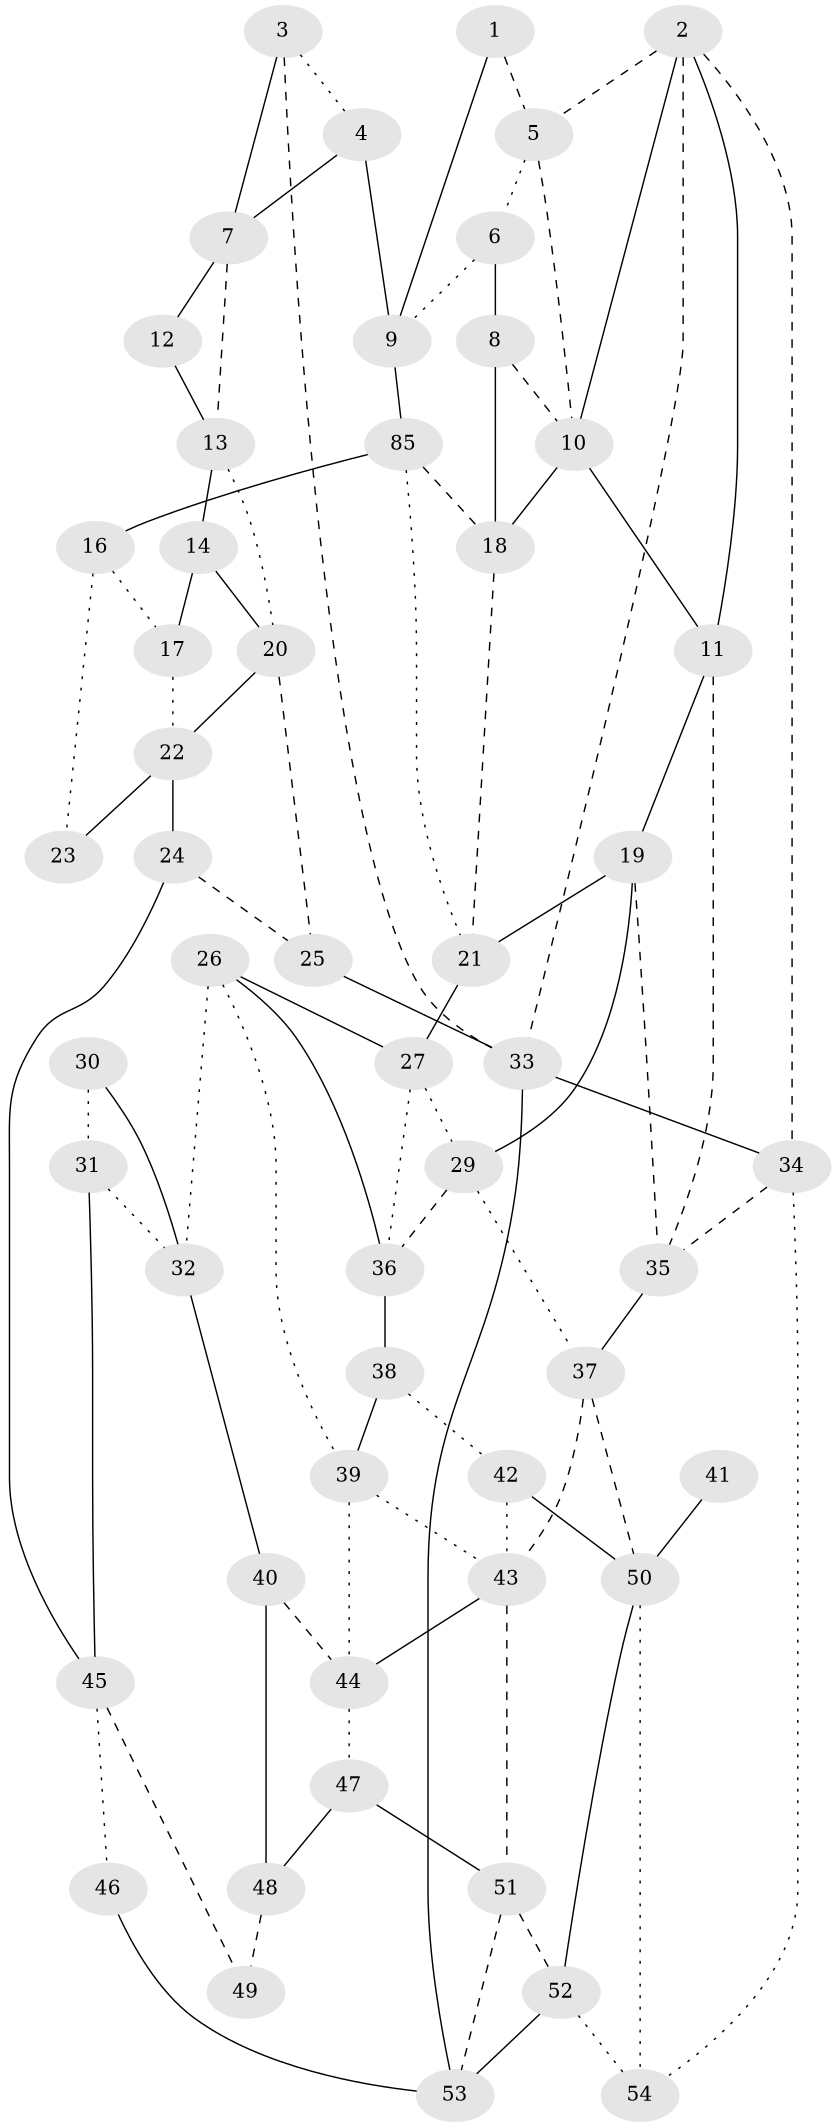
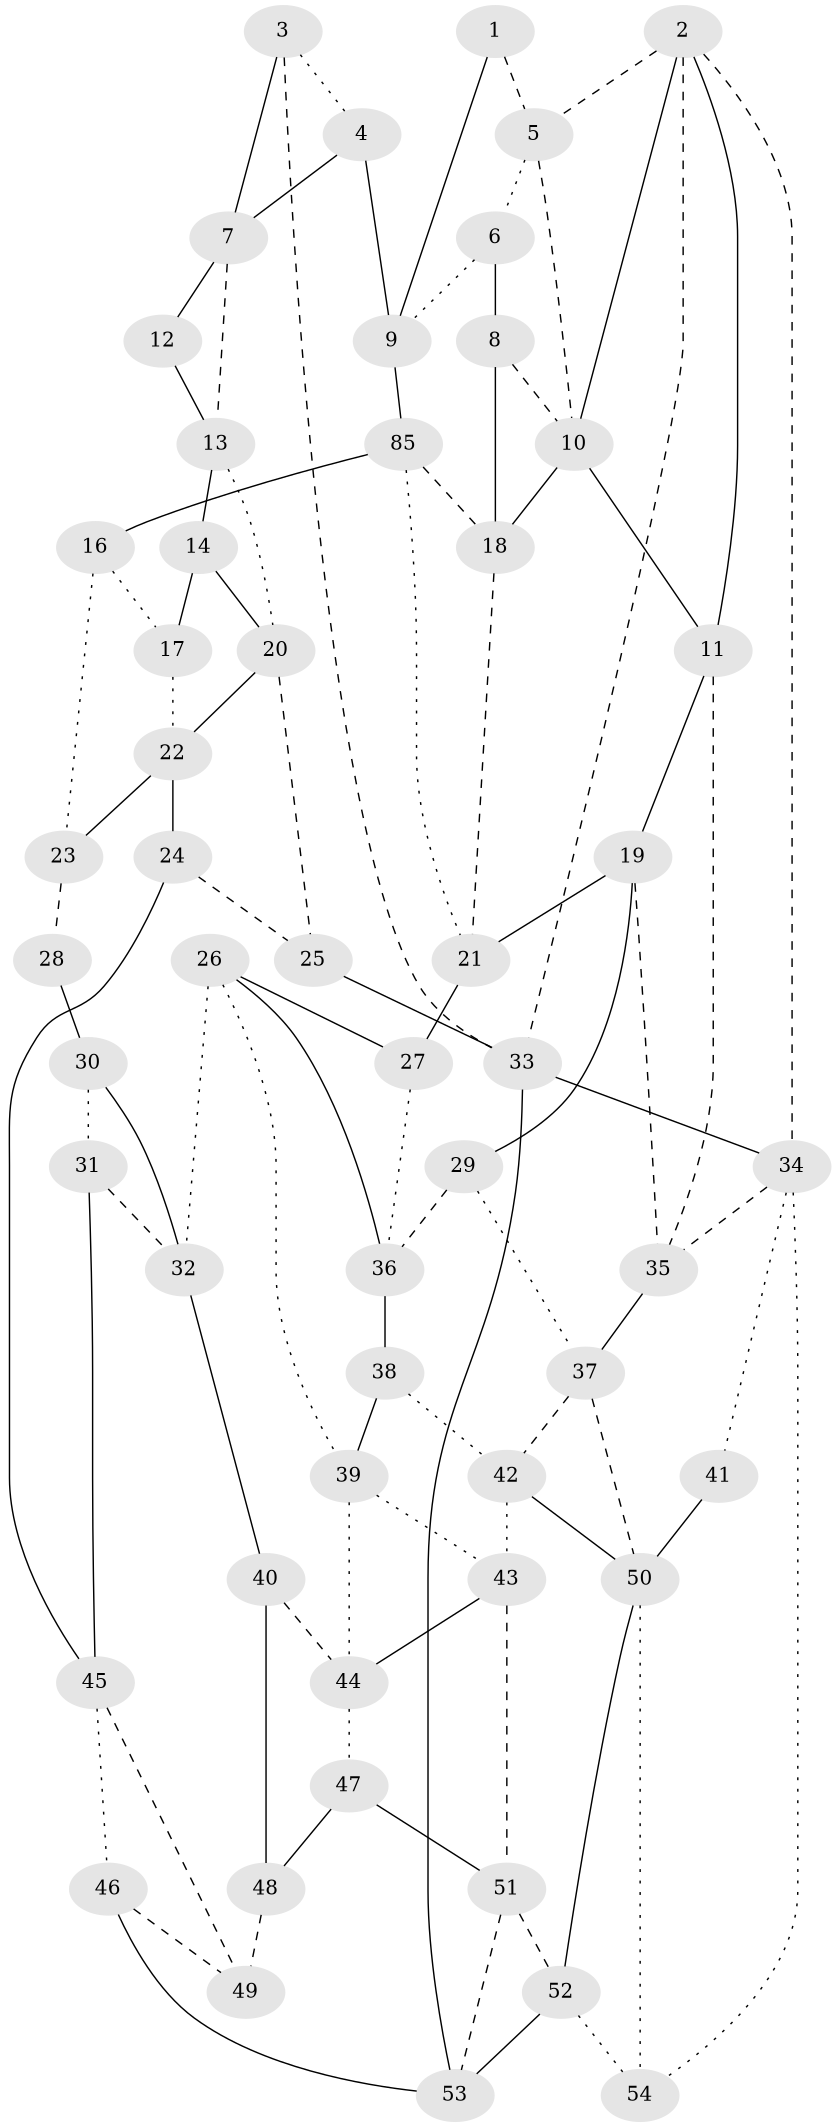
none -> (52, 960)
(439, 1115) -> none
(136, 1218) -> (136, 1218)
none -> (755, 1322)
(566, 1482) -> (546, 1425)
none -> (177, 1941)
